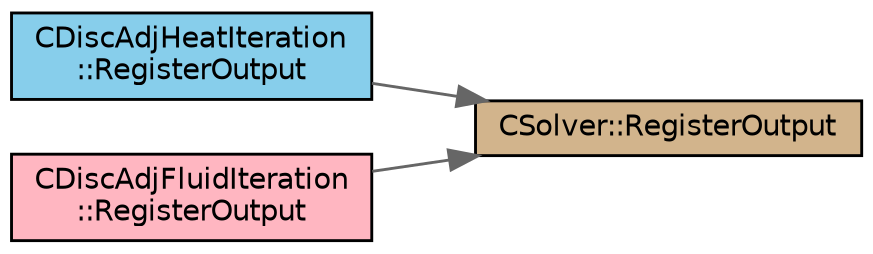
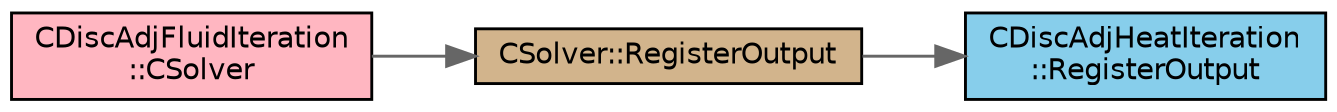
(414, 90) -> (899, 56)
(192, 197) -> (192, 56)
